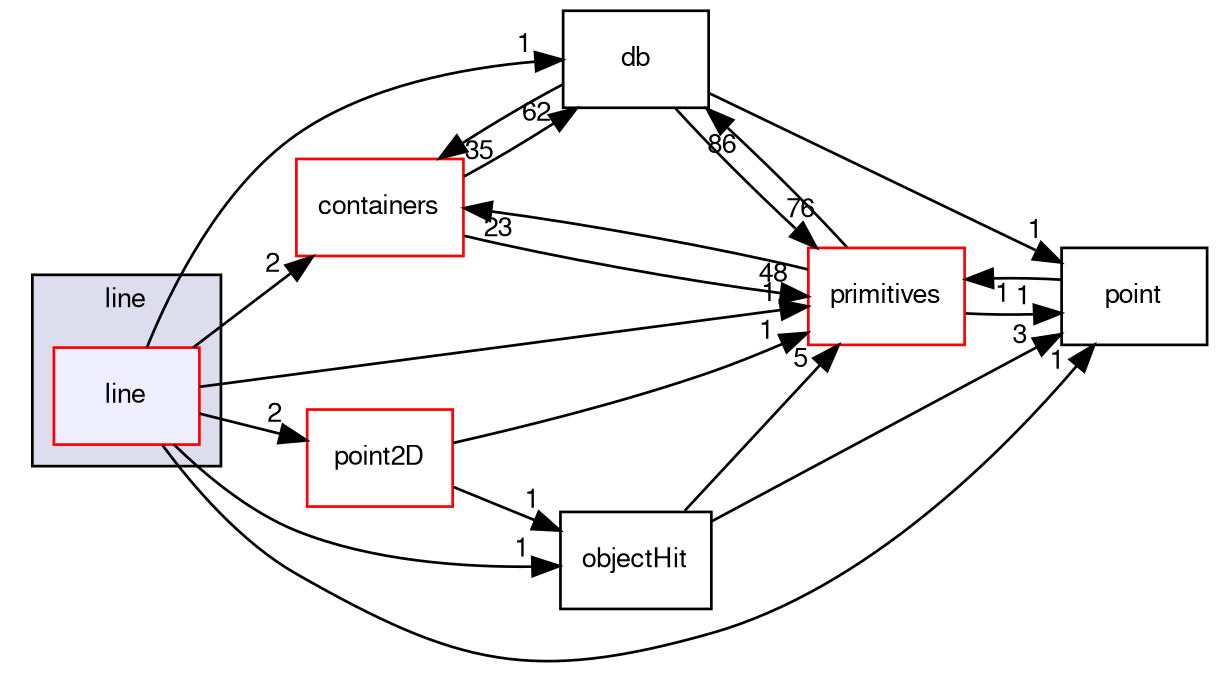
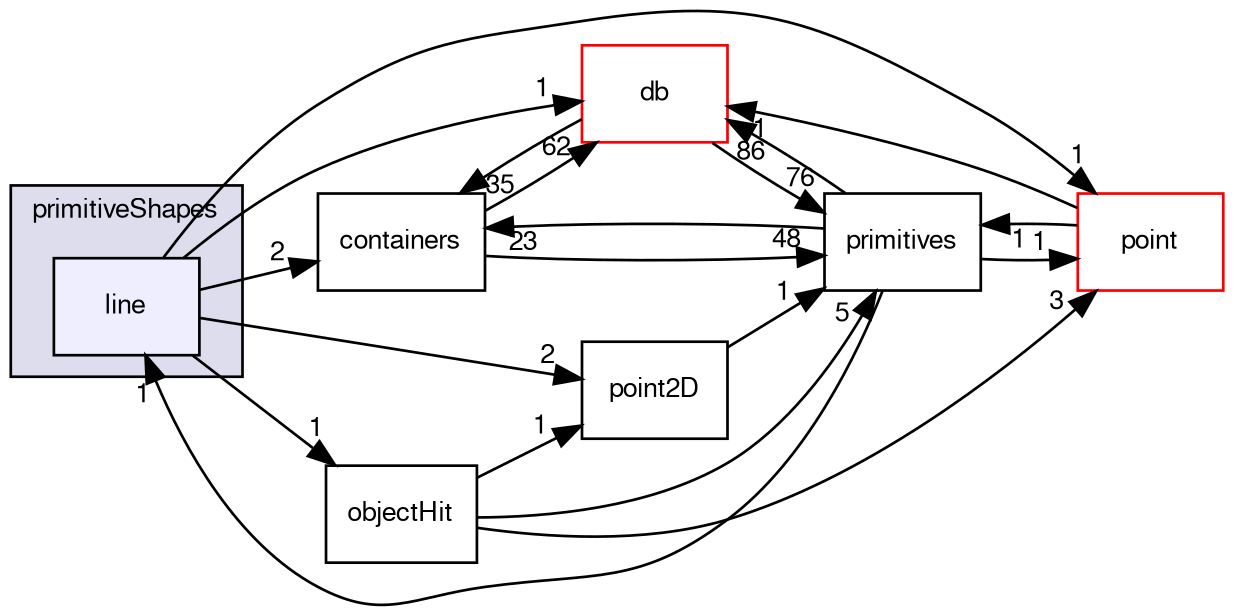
(636, 59) -> (655, 94)
(873, 172) -> (919, 151)
(380, 207) -> (401, 242)
(886, 296) -> (903, 242)
(1134, 296) -> (1151, 242)
(127, 300) -> (127, 211)
(490, 348) -> (533, 582)
(127, 396) -> (127, 307)
(380, 458) -> (655, 390)
(494, 504) -> (517, 458)
